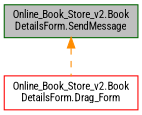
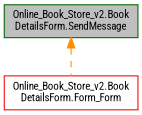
(71, 93) -> (71, 93)
